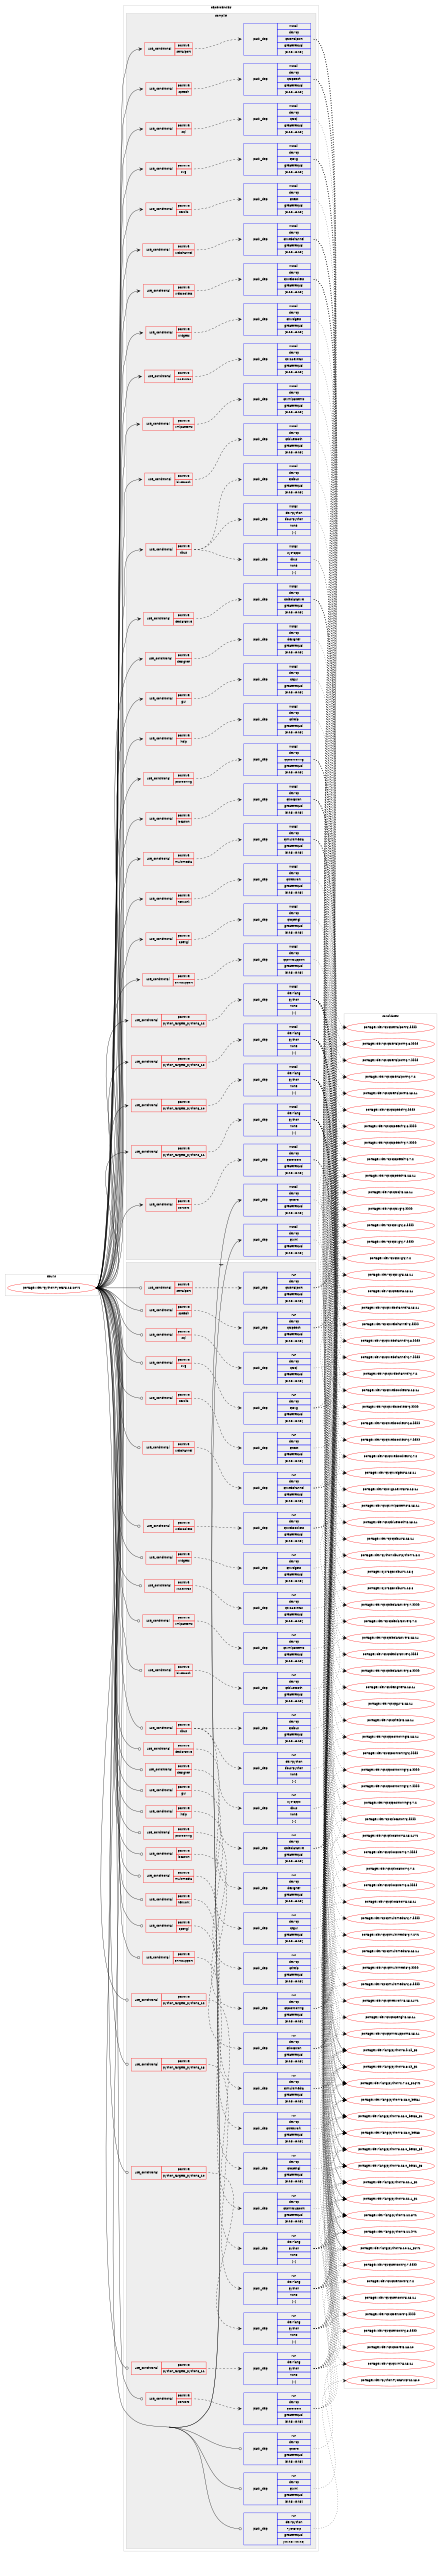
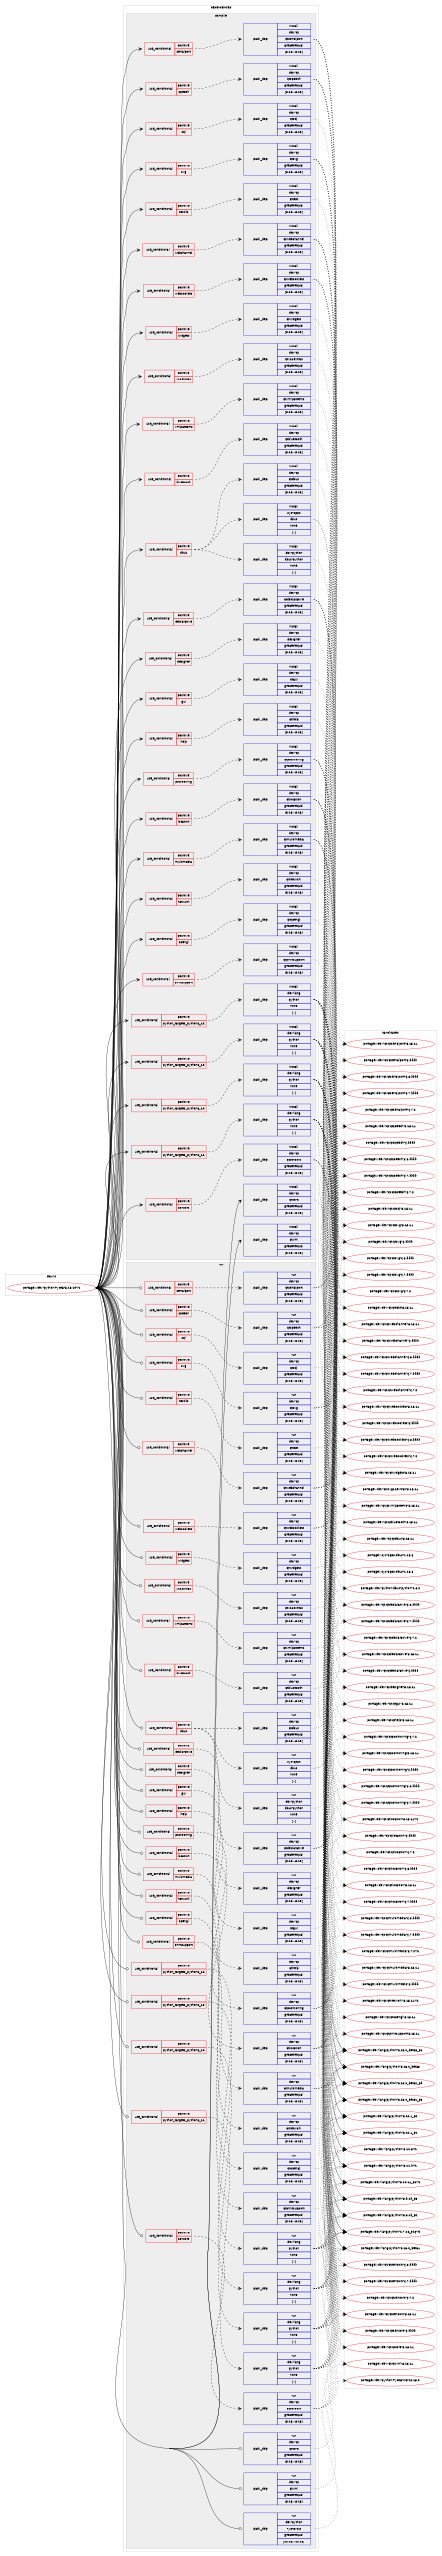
(391, 1440) -> none
(391, 2348) -> (391, 2348)
